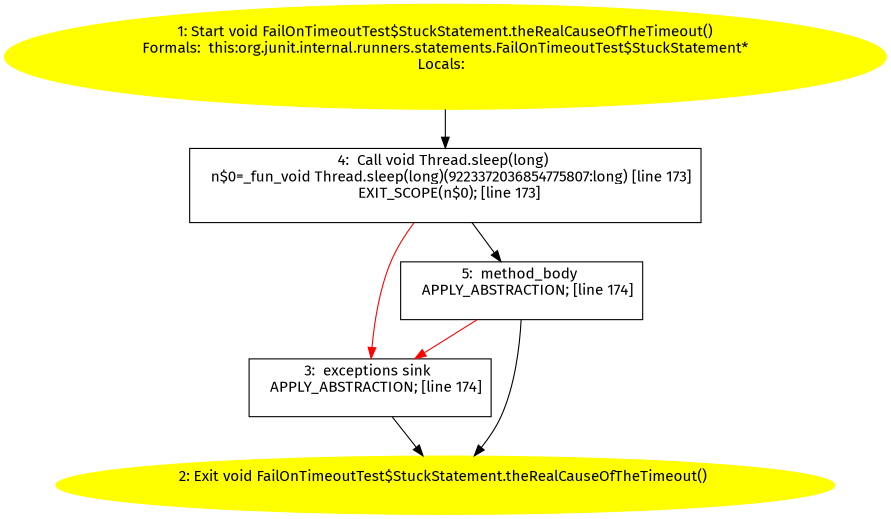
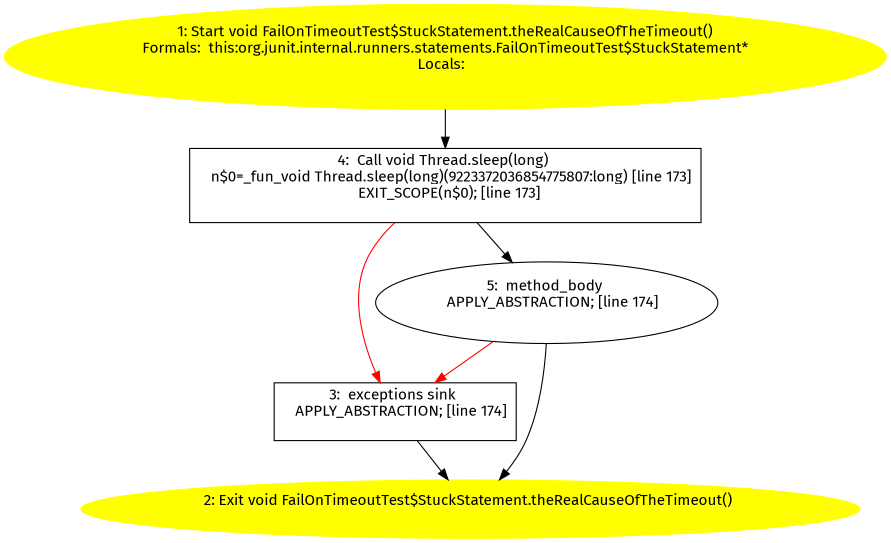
(522, 291) -> (547, 303)
